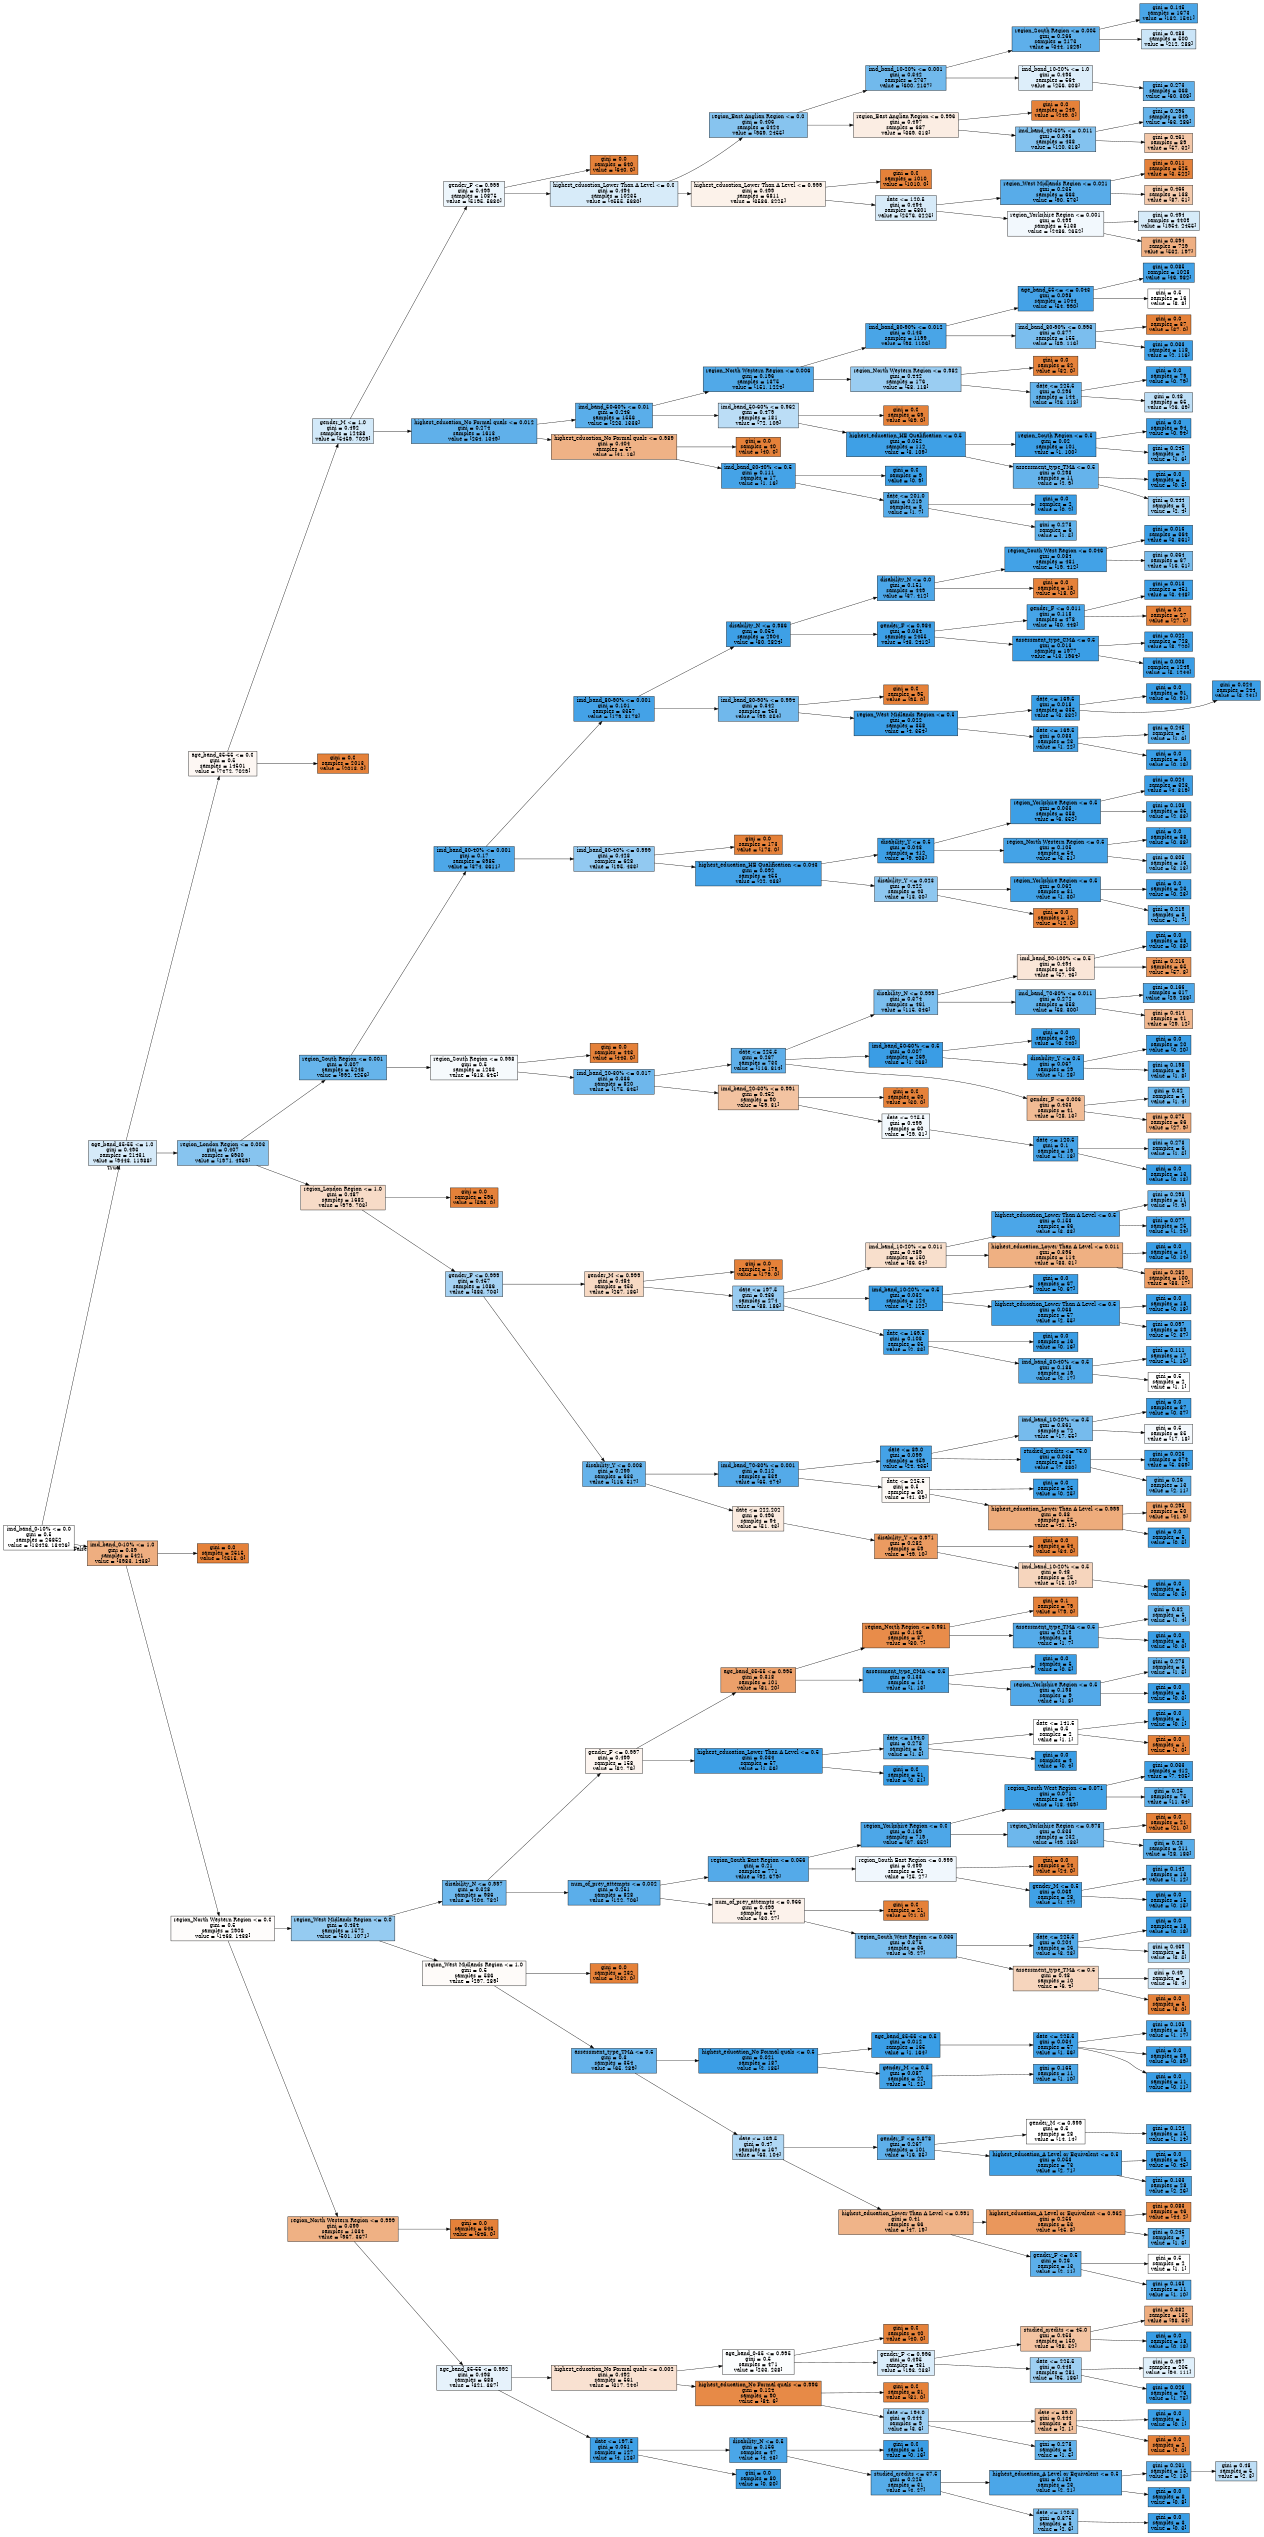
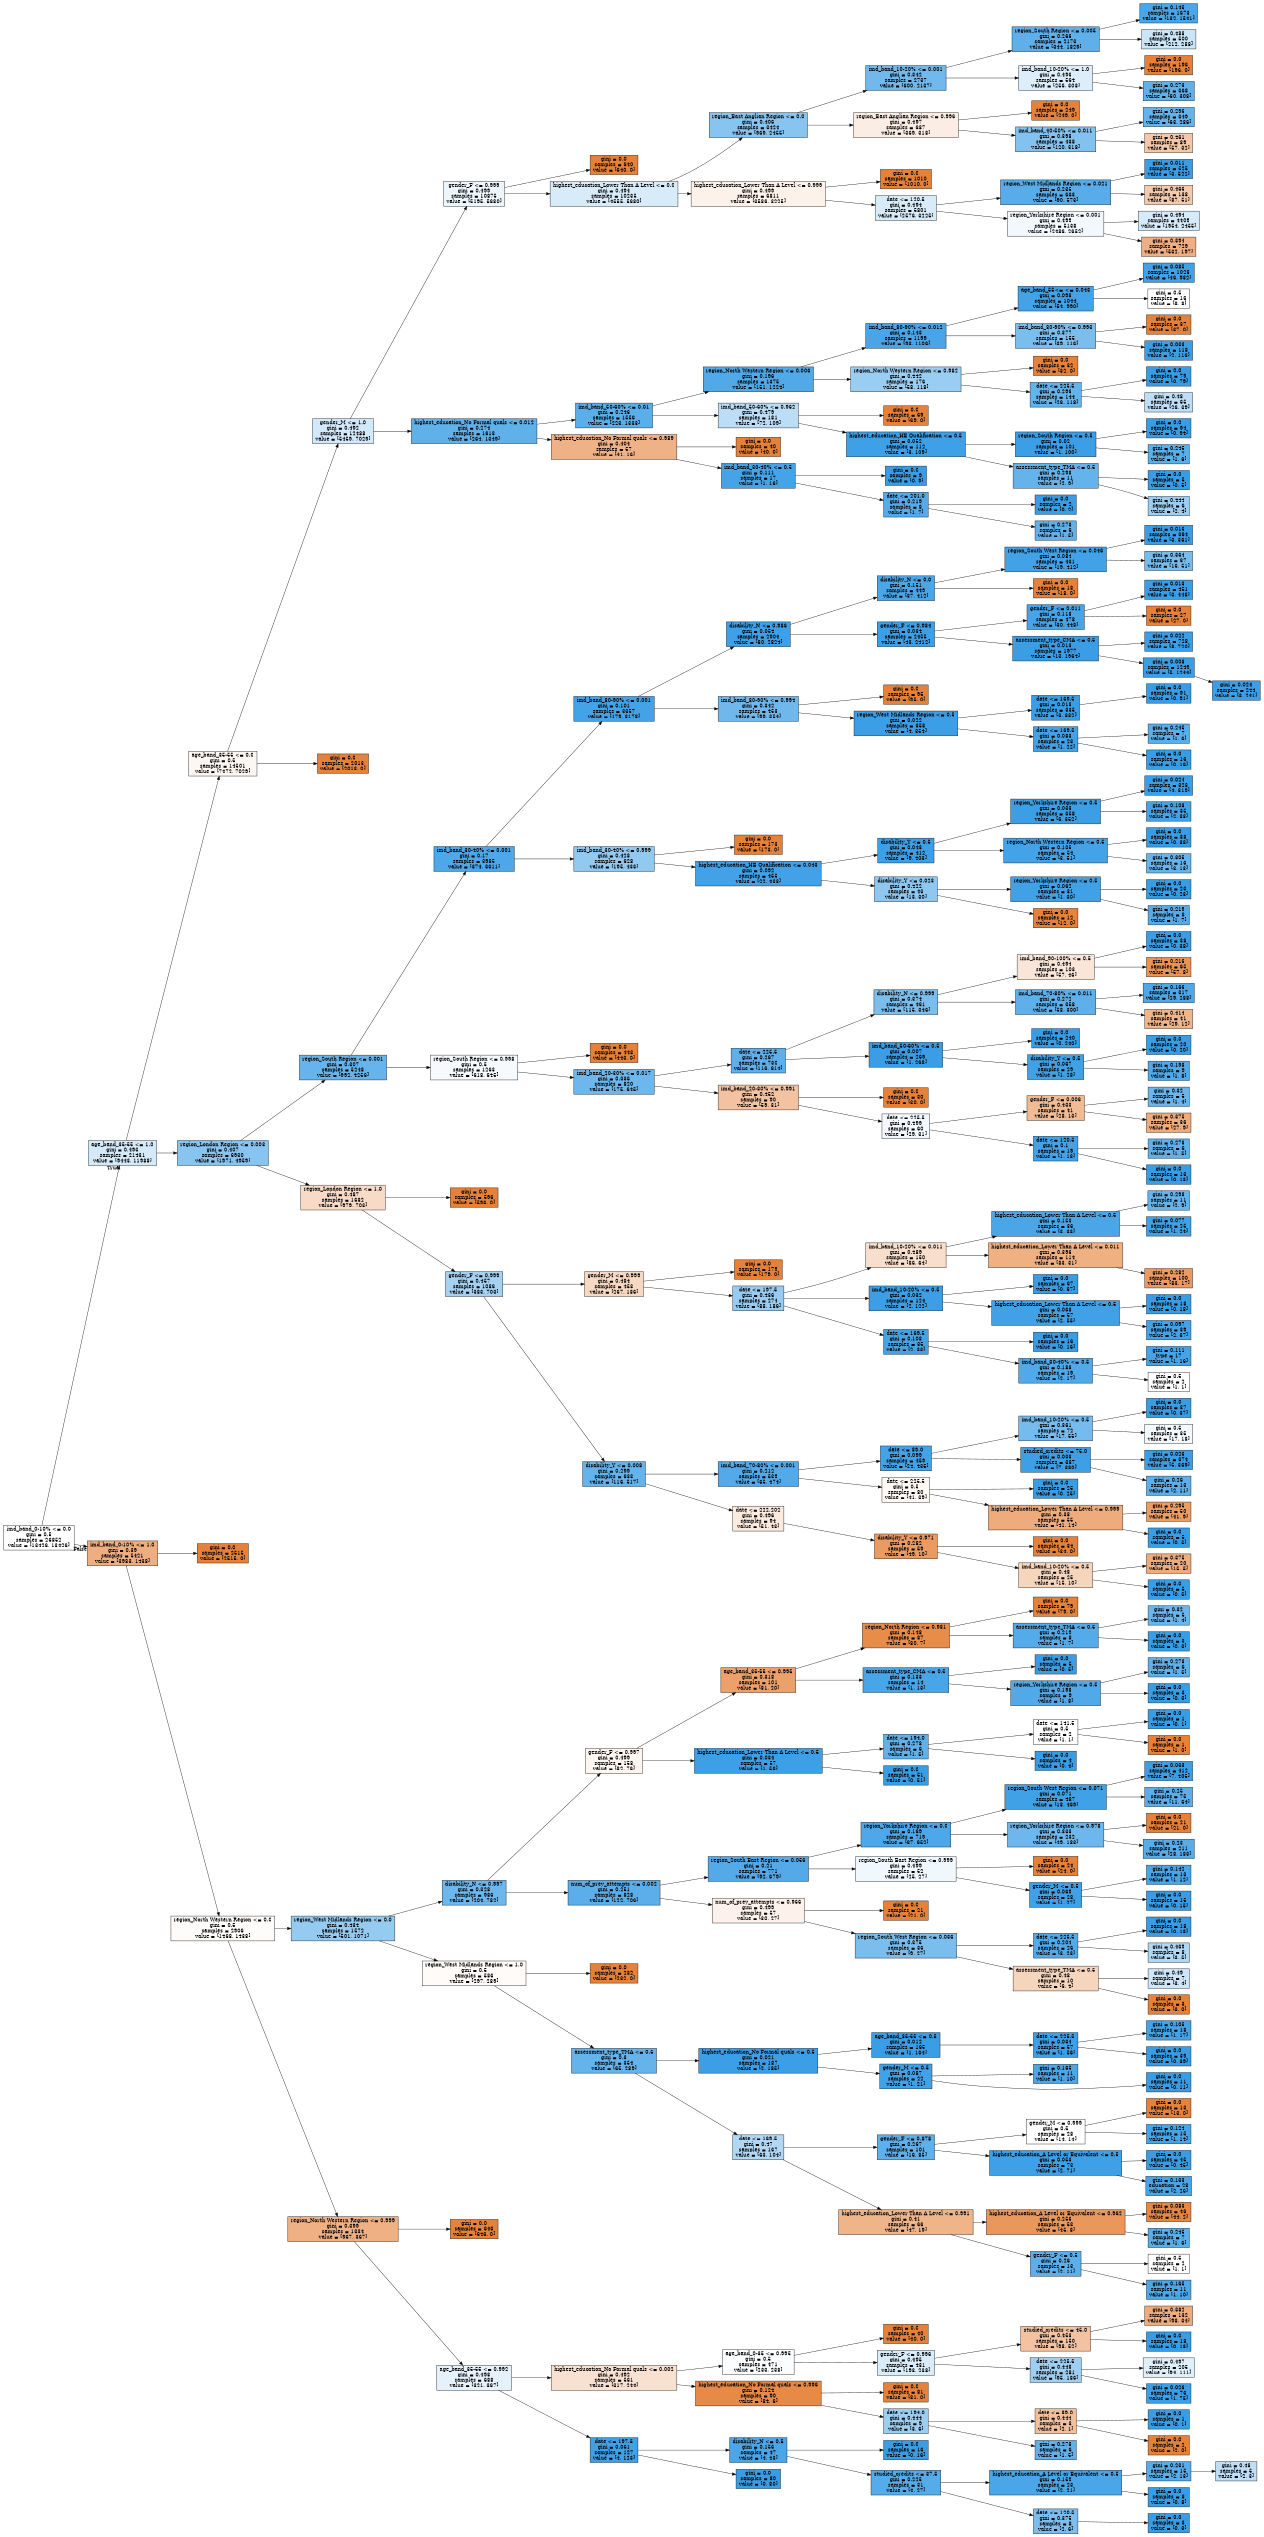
none -> (1169, 65)
(1169, 169) -> (1169, 169)
(1147, 712) -> (1202, 679)
(905, 1076) -> (977, 1118)
(1169, 1252) -> none
(1169, 1356) -> (1169, 1356)
none -> (1169, 1564)
(1056, 1607) -> (1056, 1607)
(1112, 2056) -> (1037, 2089)
none -> (1169, 2108)
(1169, 2186) -> (1169, 2186)
